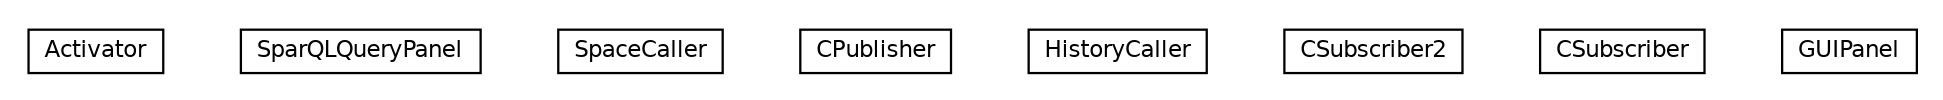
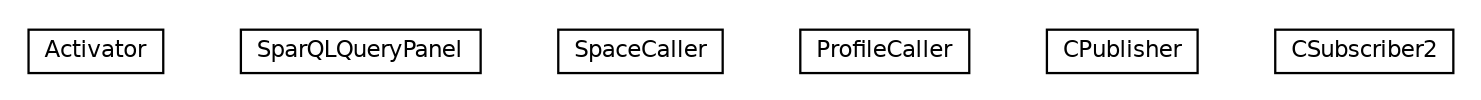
none -> (885, 50)
(1118, 50) -> none
(1622, 50) -> none
(1848, 50) -> none
